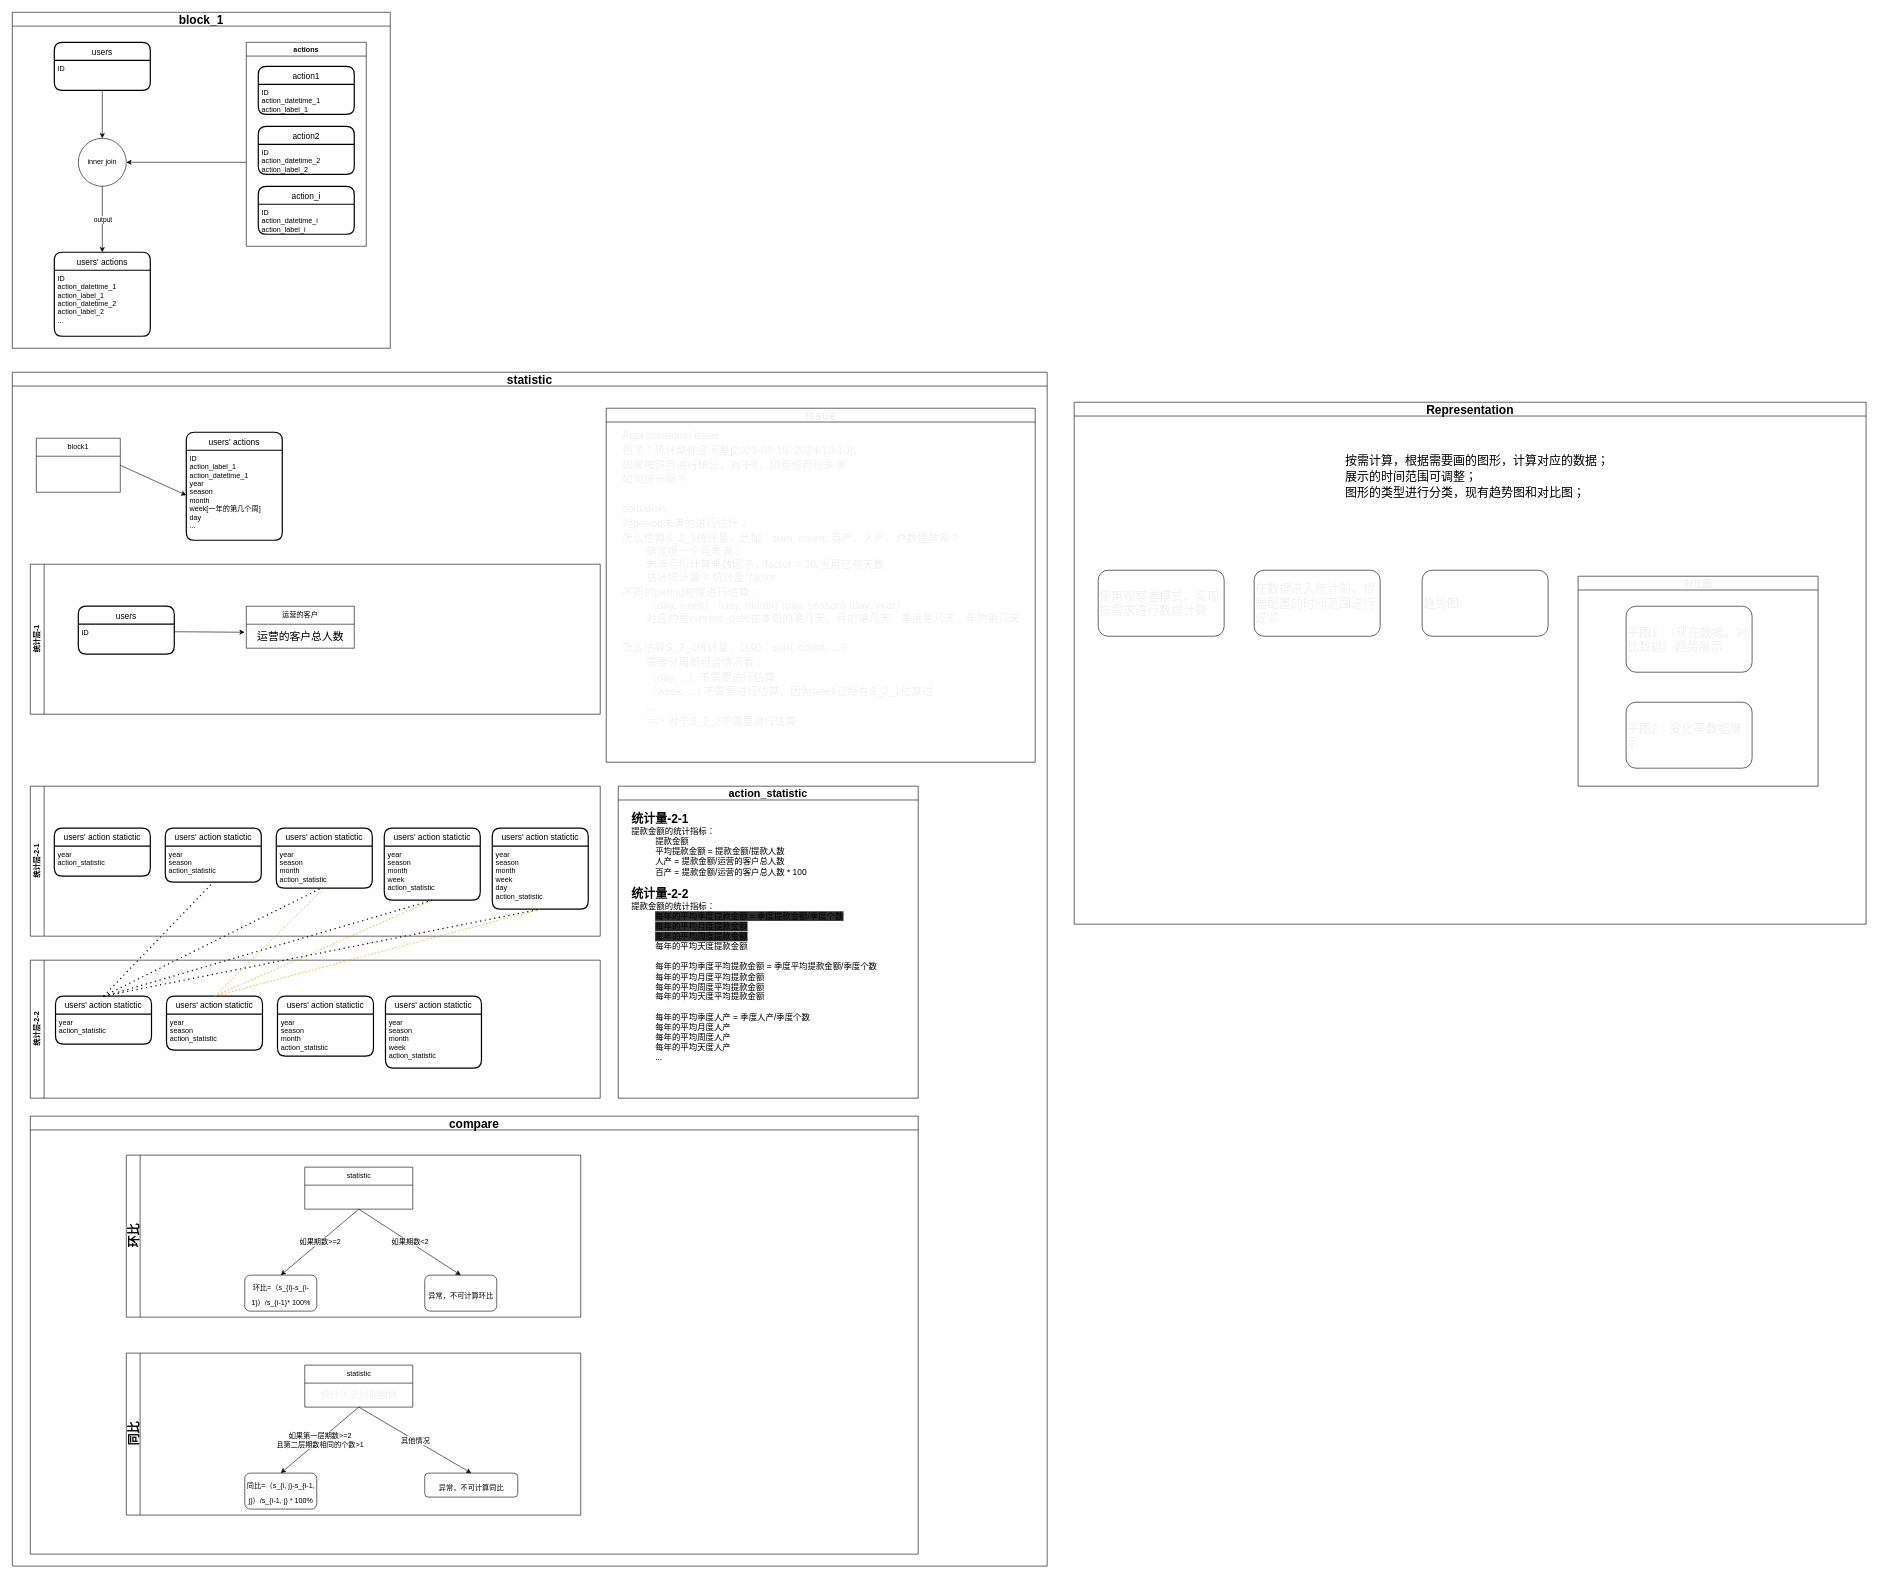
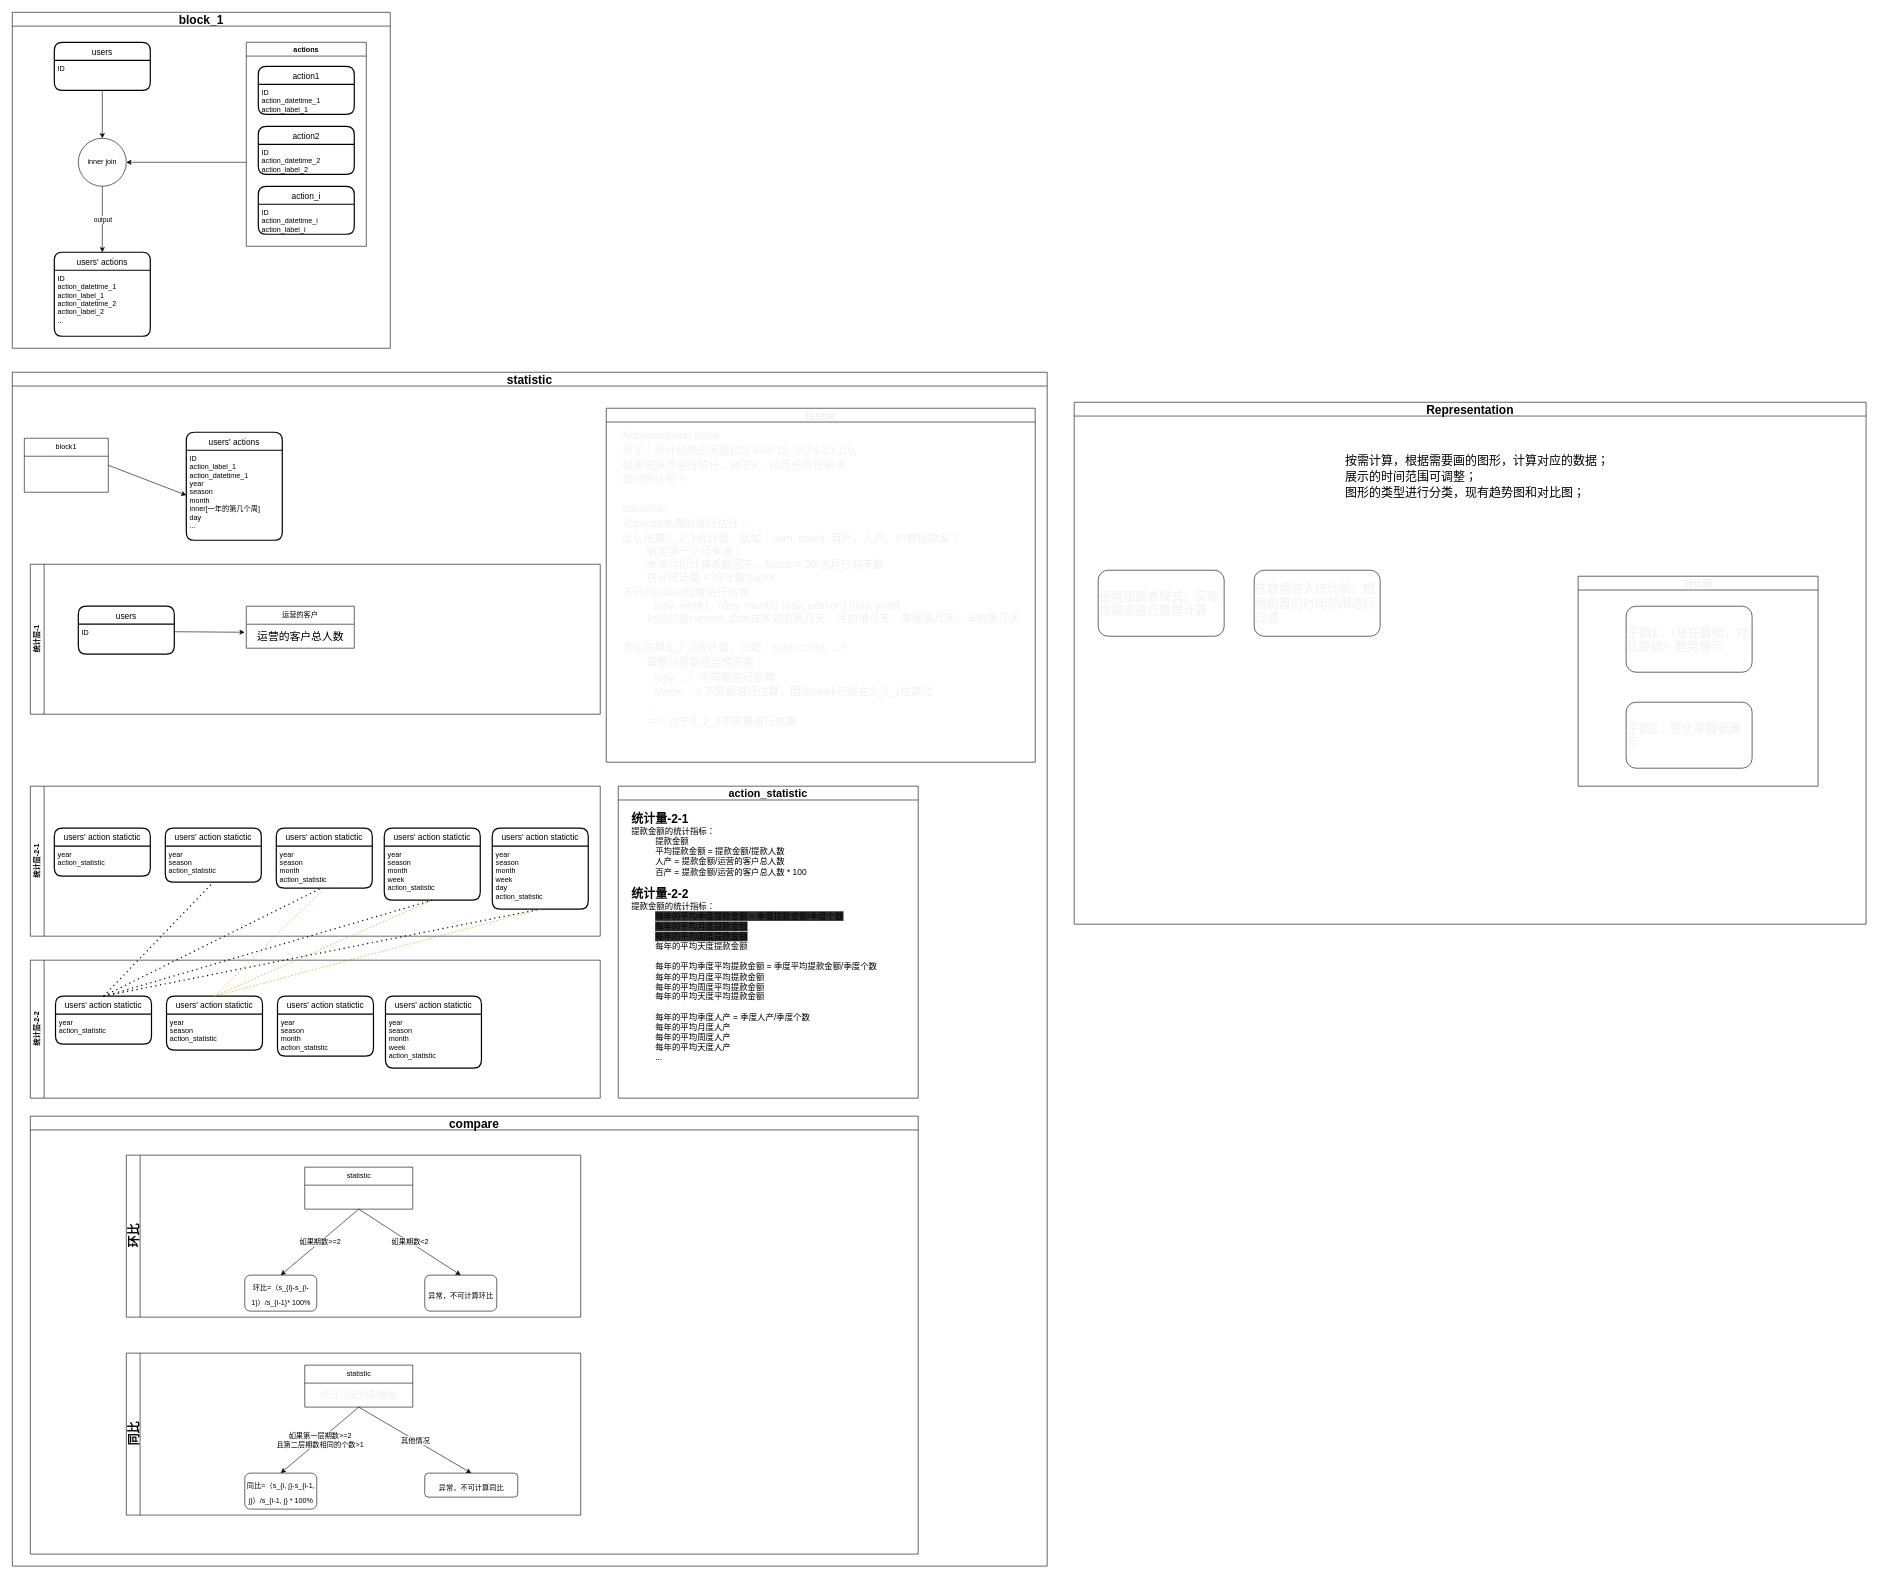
(194, 458) -> (194, 458)
(78, 465) -> (66, 465)
(1485, 603) -> none
